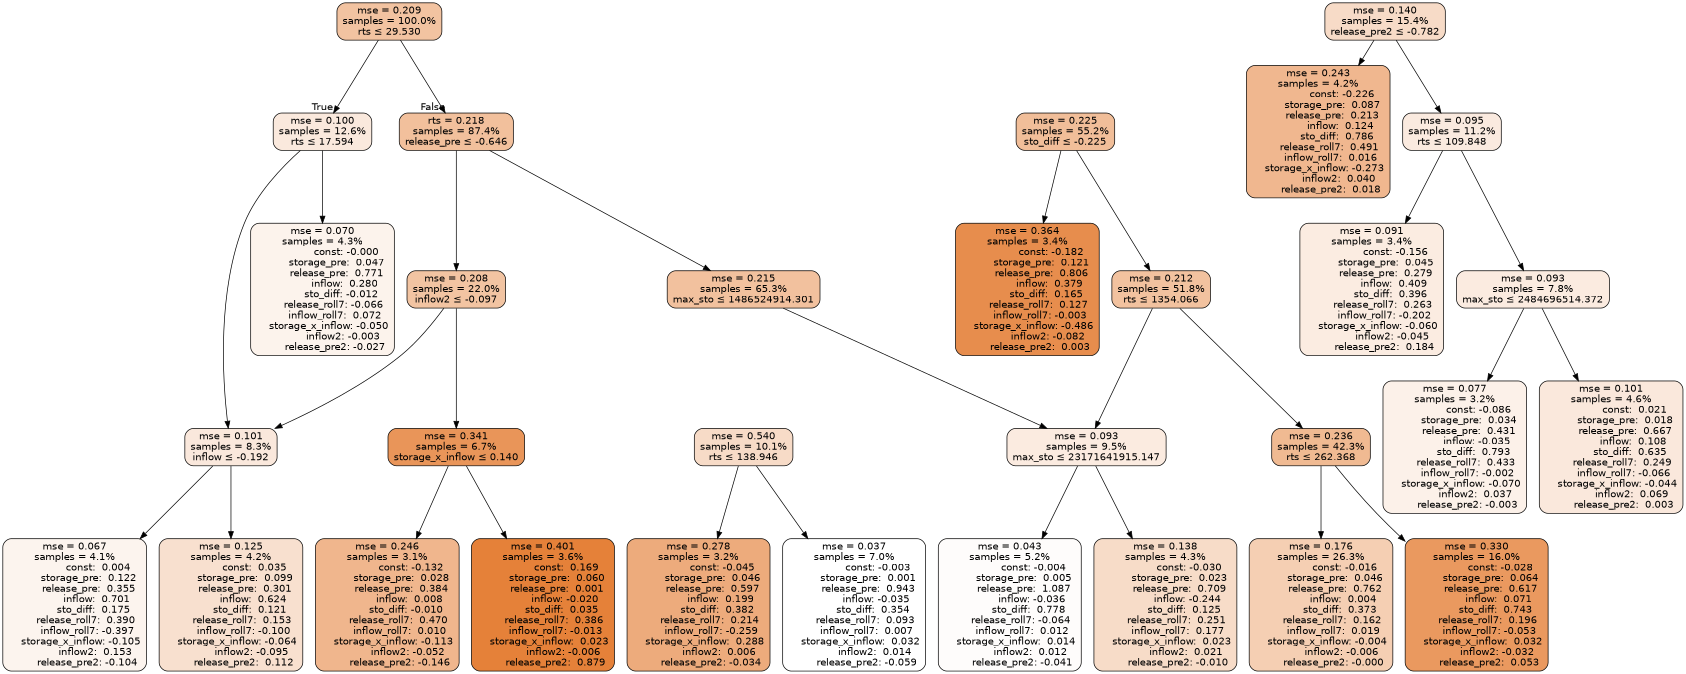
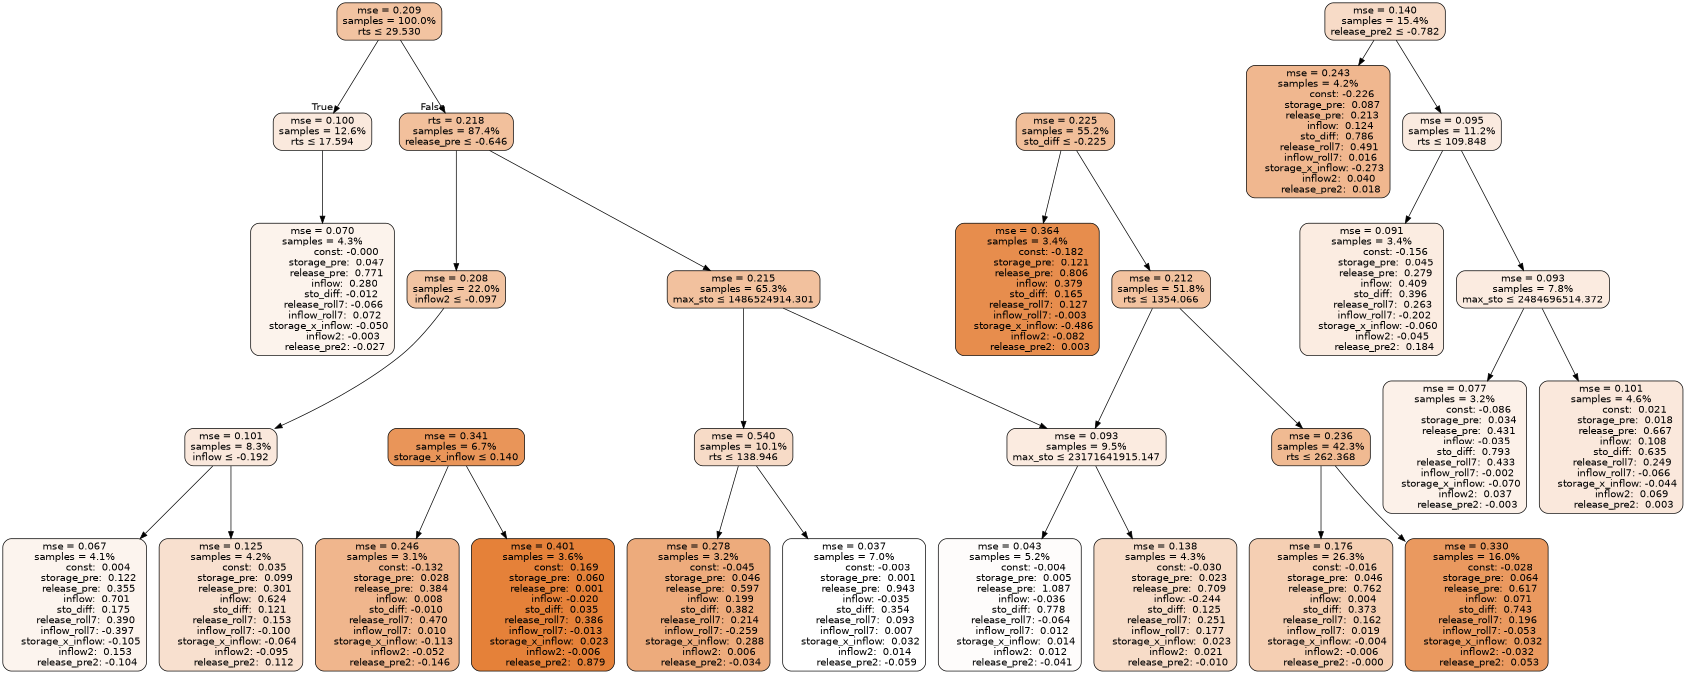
(230, 275) -> none
(456, 365) -> none
none -> (744, 365)
